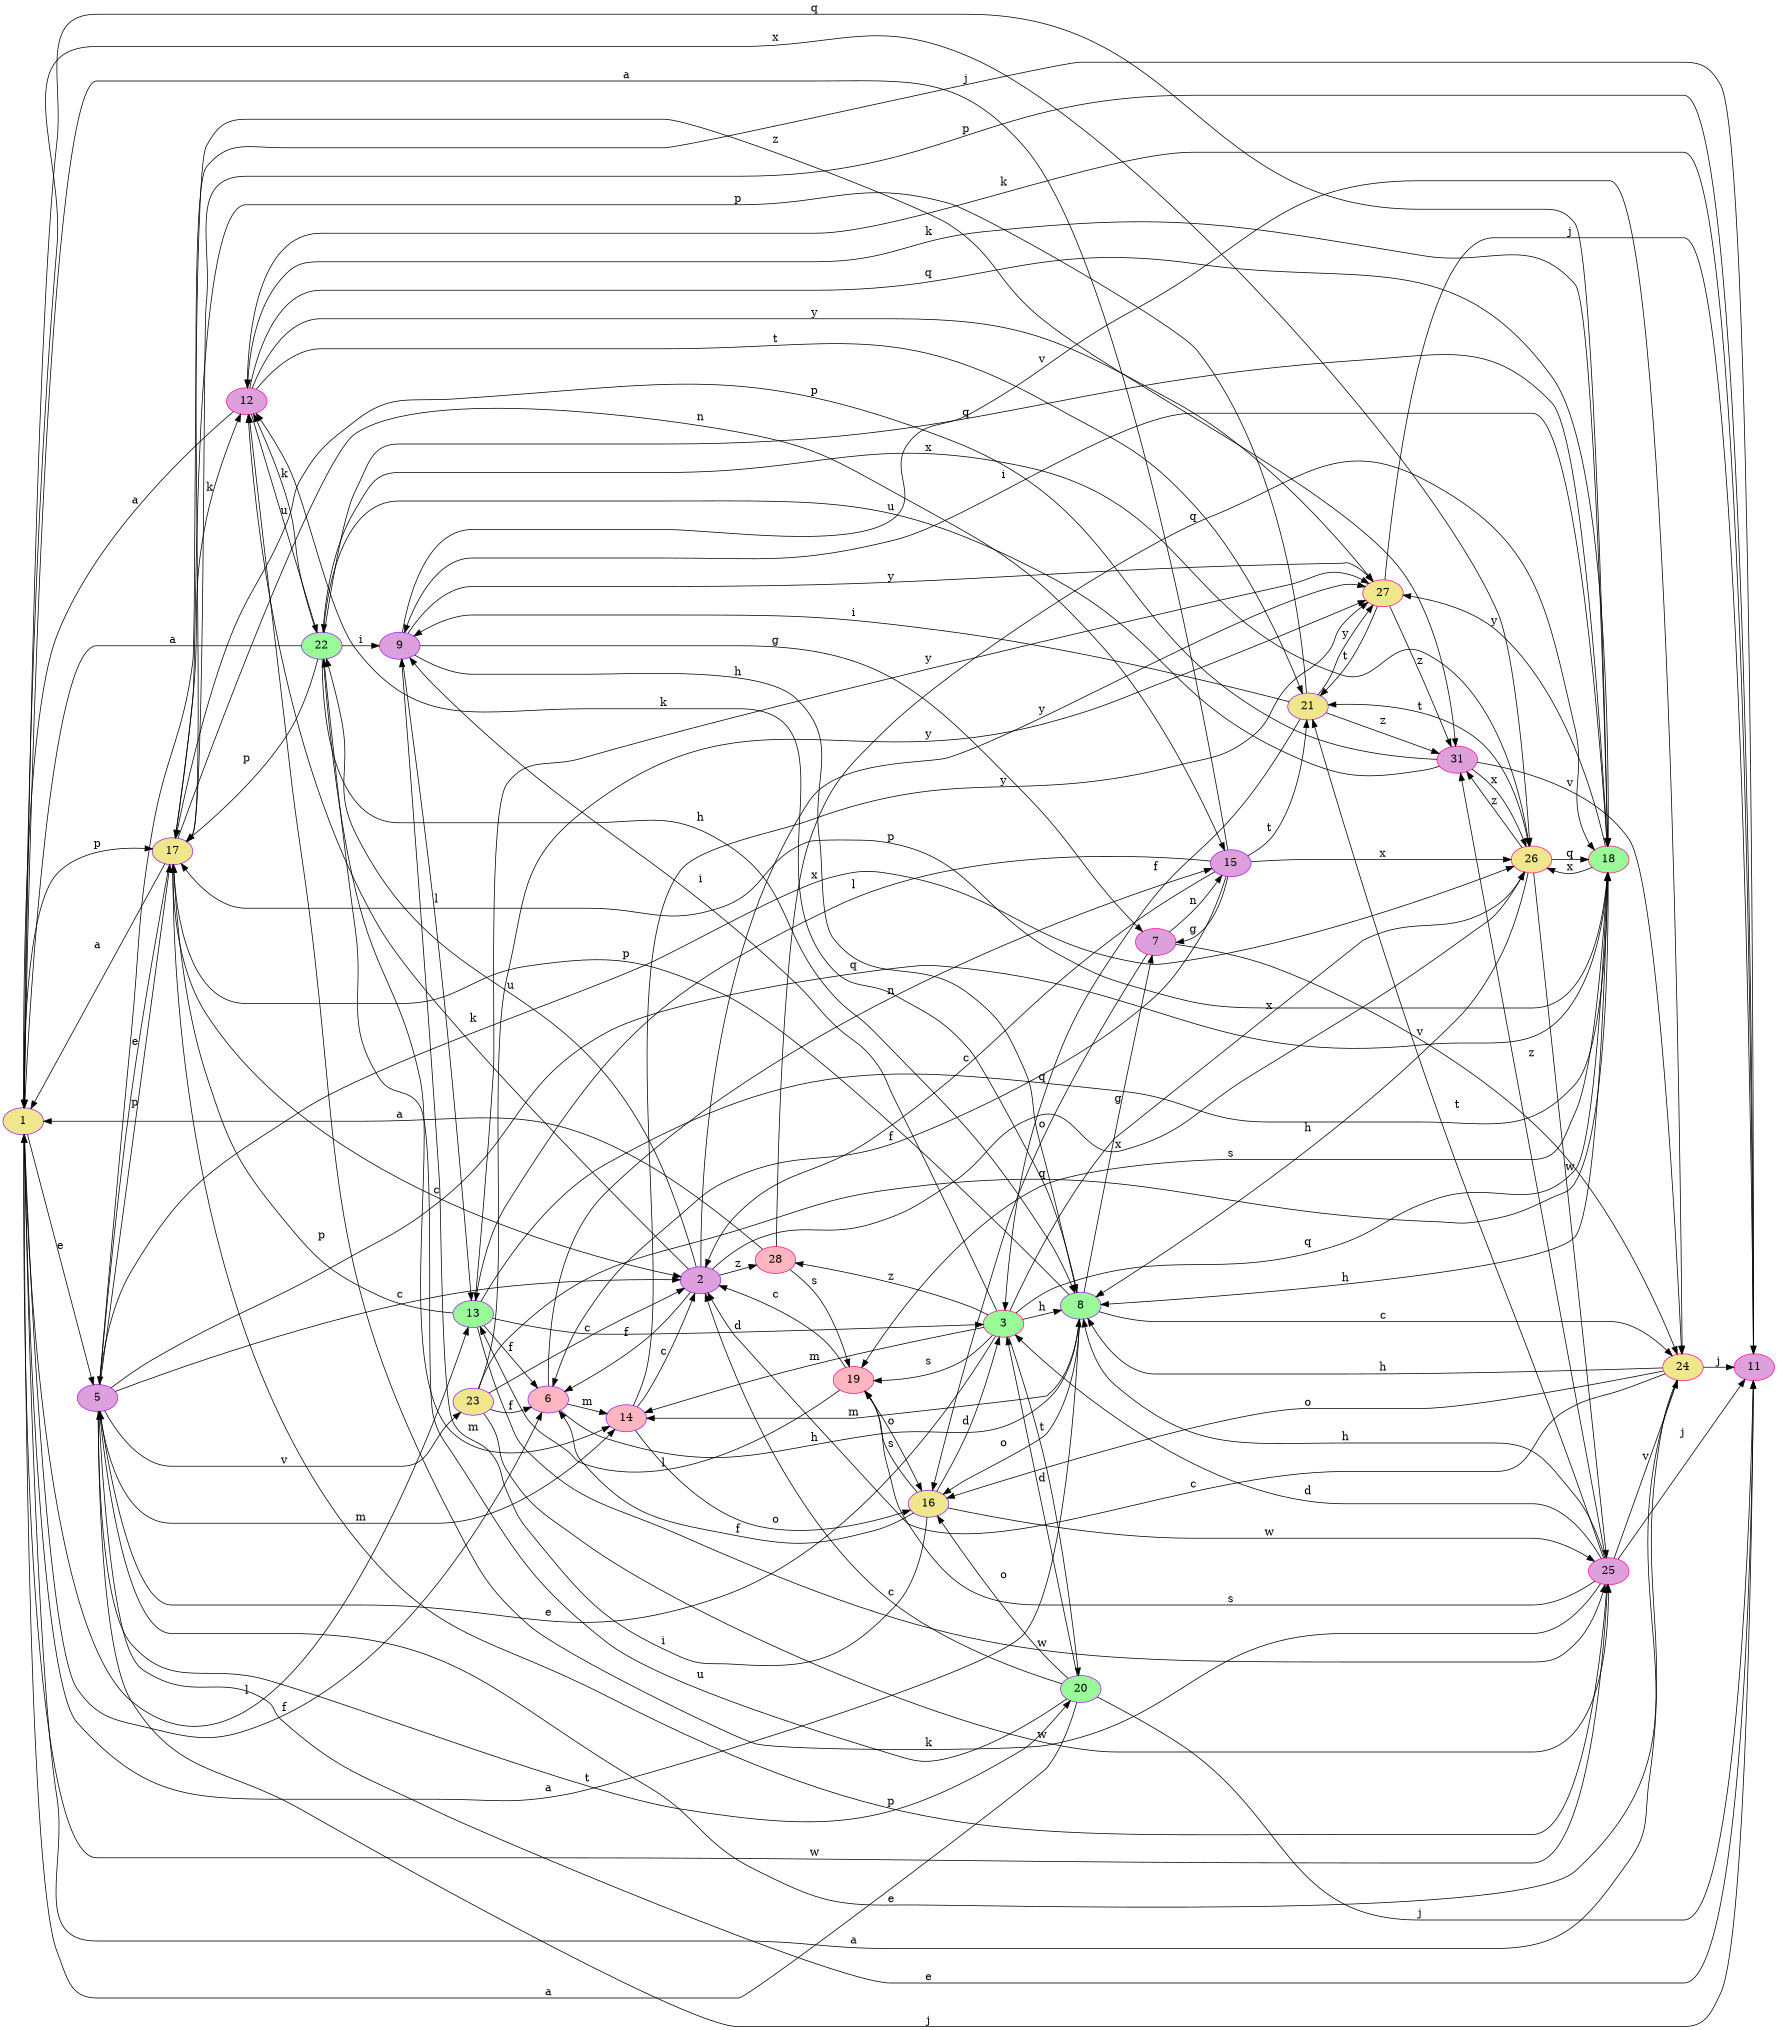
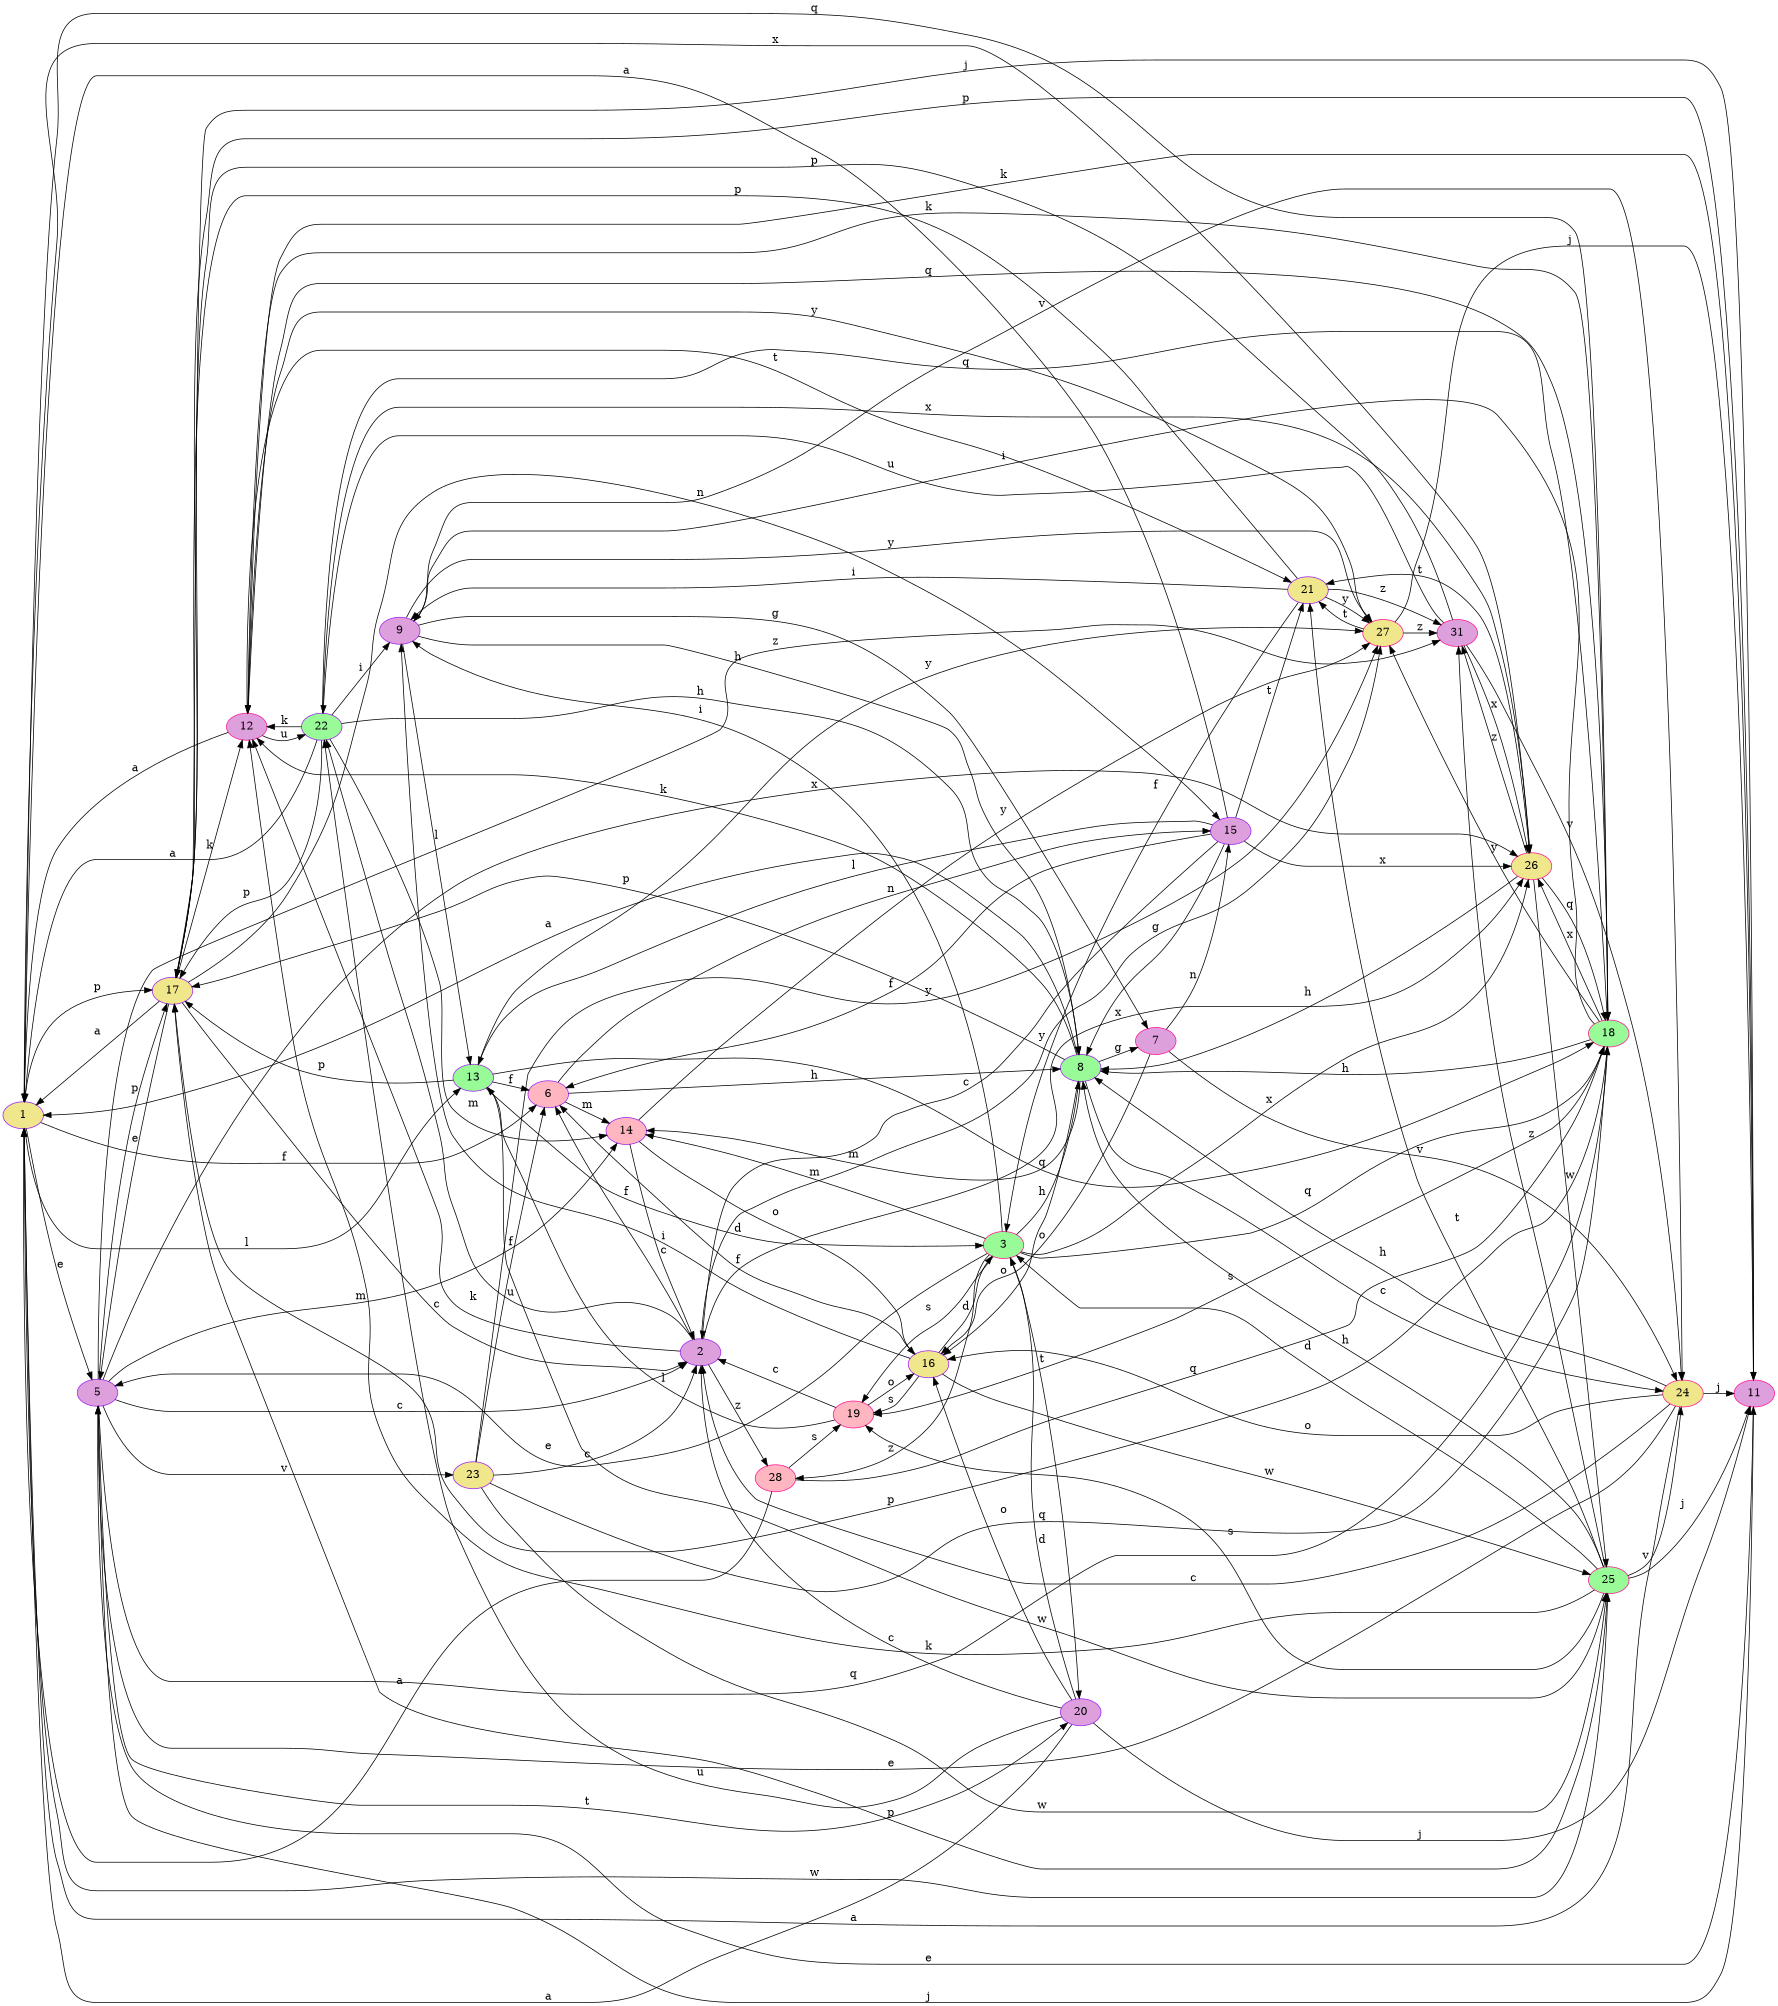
(1214, 915) -> (1162, 950)
(1609, 1571) -> (1609, 1580)
(1081, 1689) -> (1081, 1712)
